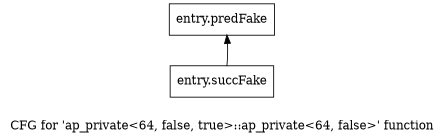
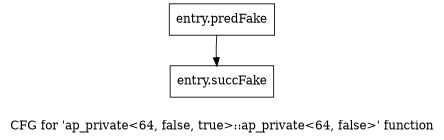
(228, 55) -> (216, 46)
